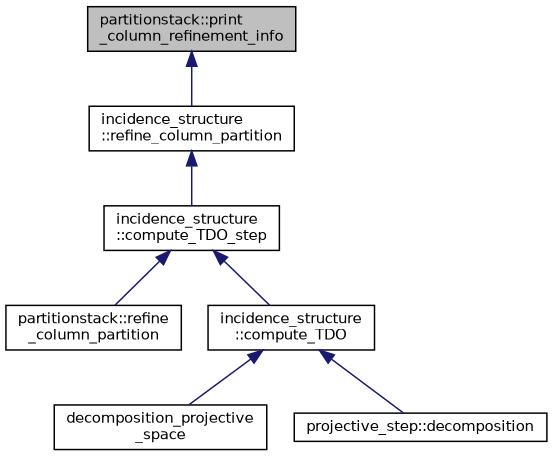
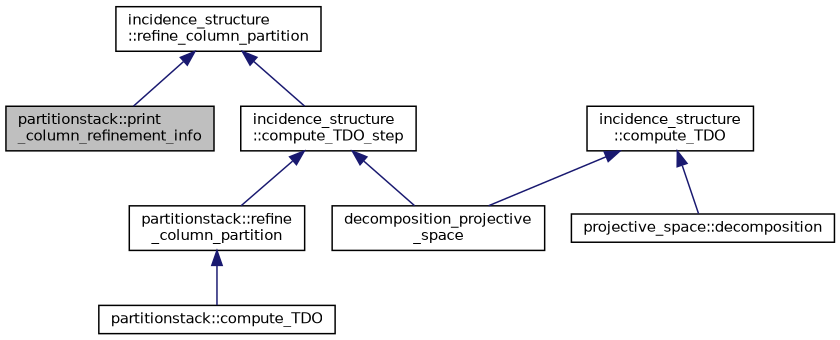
(192, 86) -> (159, 84)
(247, 283) -> (389, 183)
none -> (217, 320)
(421, 427) -> (703, 228)
